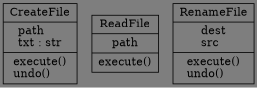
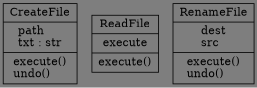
(125, 43) -> (125, 43)
